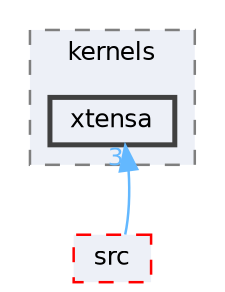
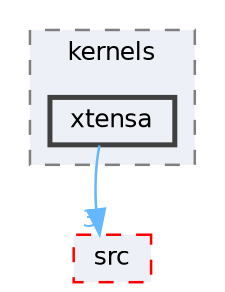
(129, 203) -> (96, 181)
